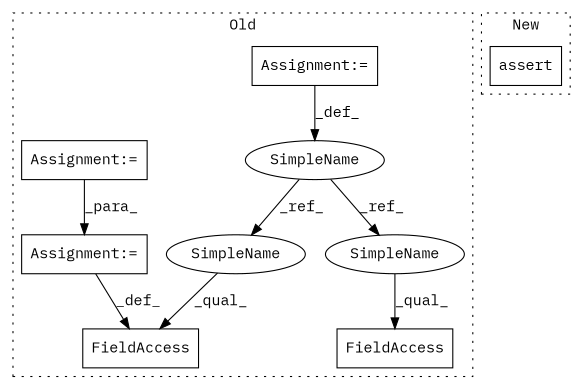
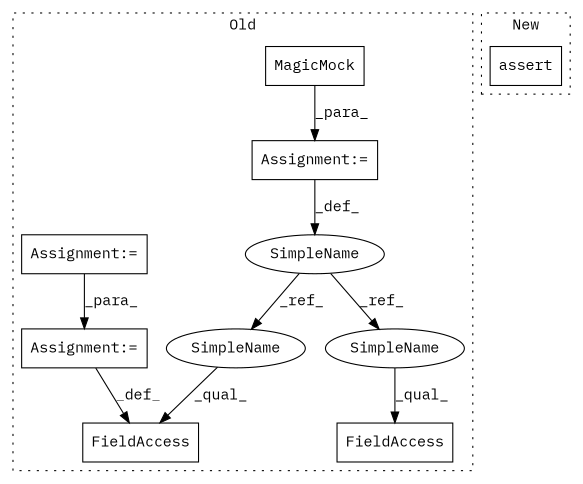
none -> (315, 66)
